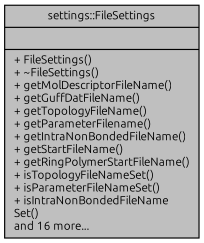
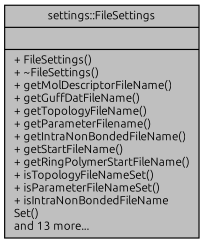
(52, 226) -> (52, 226)
